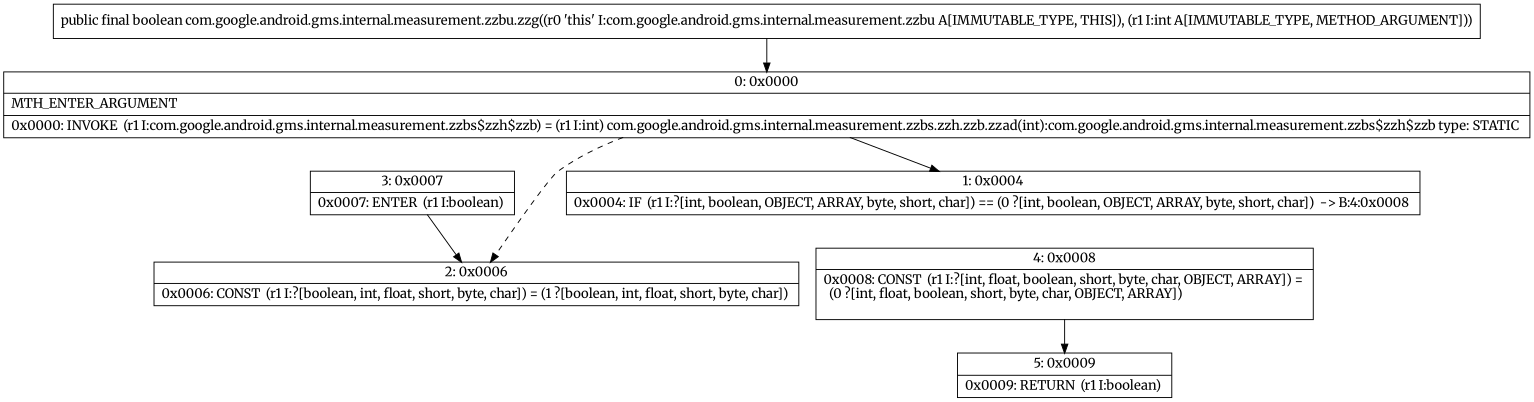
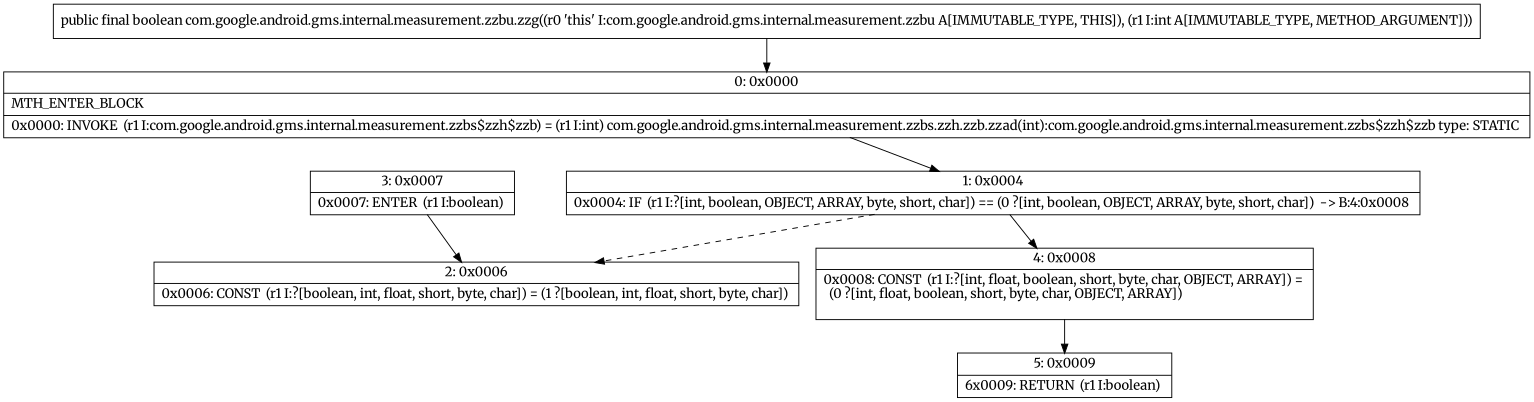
(95, 104) -> (77, 104)
(548, 182) -> (739, 238)
none -> (1020, 228)
(1065, 386) -> (1064, 386)
